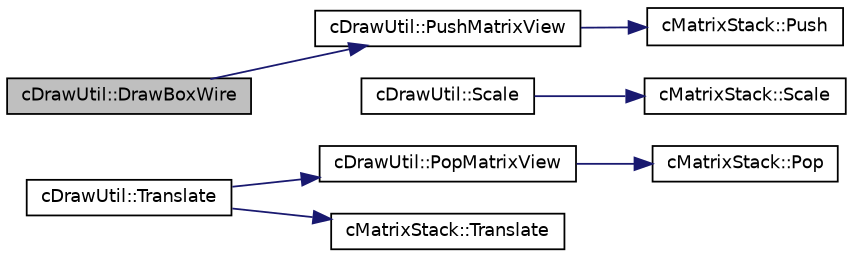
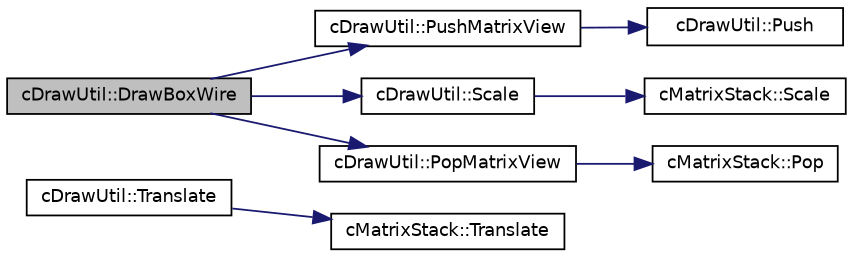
(745, 27) -> (745, 27)
none -> (297, 96)
(267, 183) -> (280, 128)
